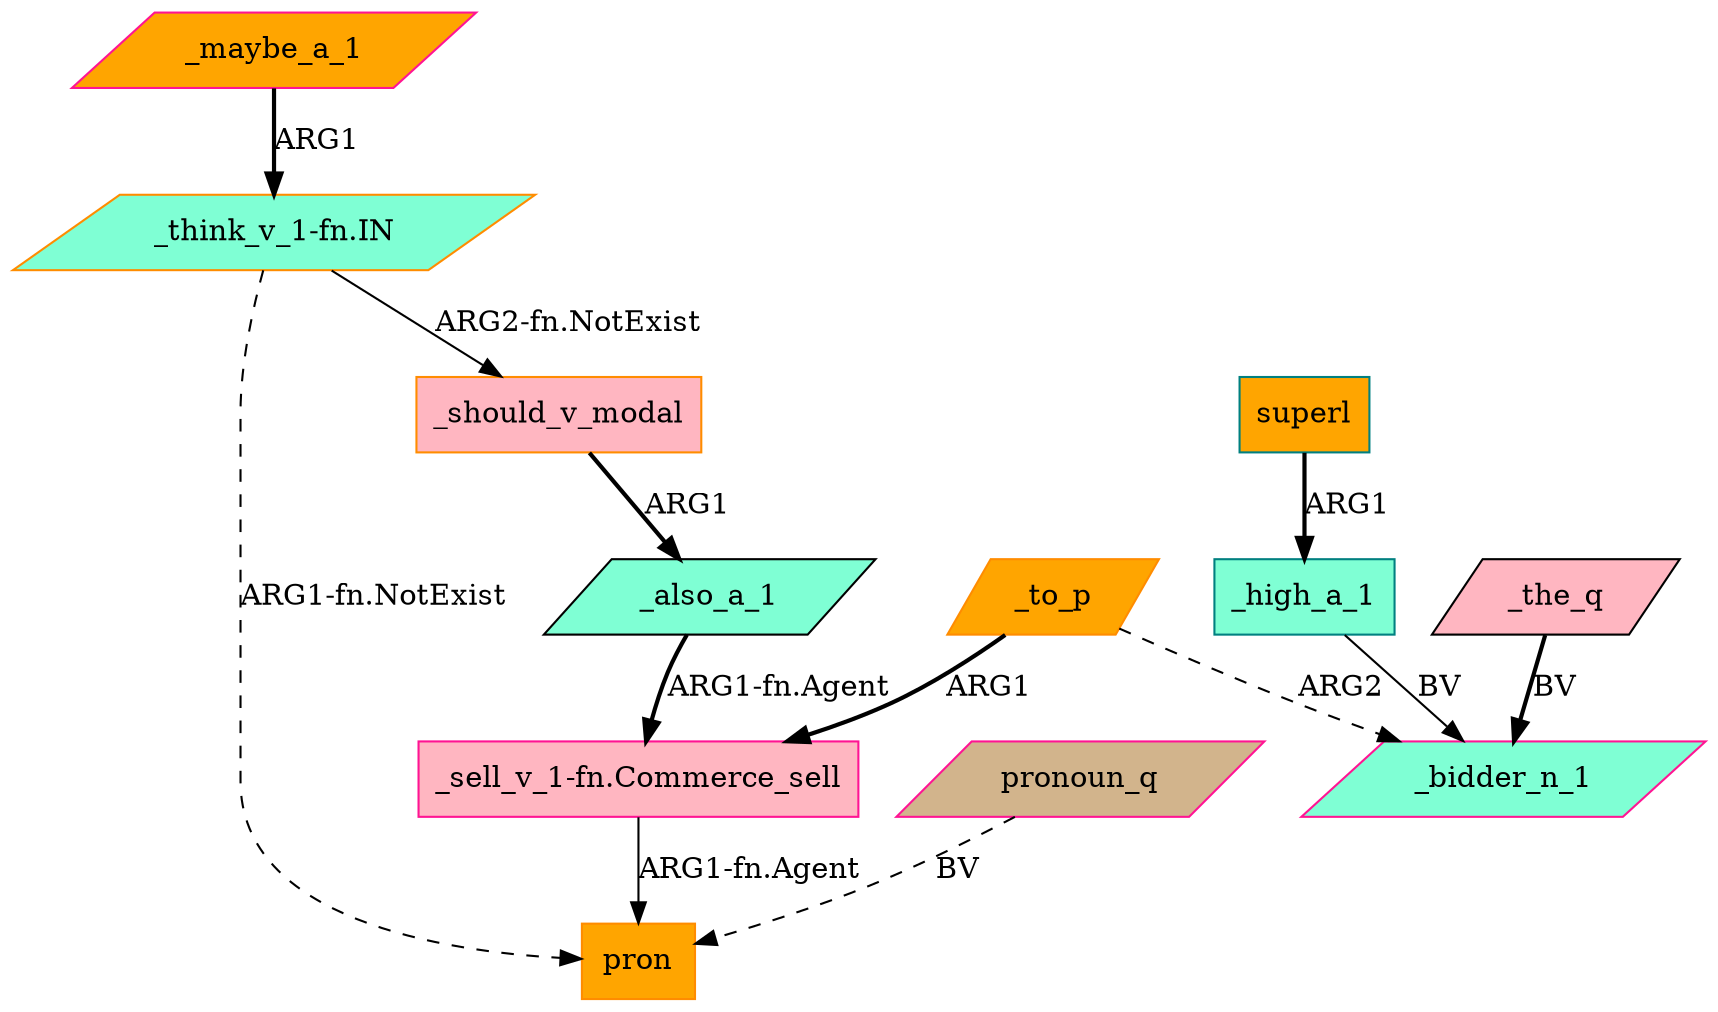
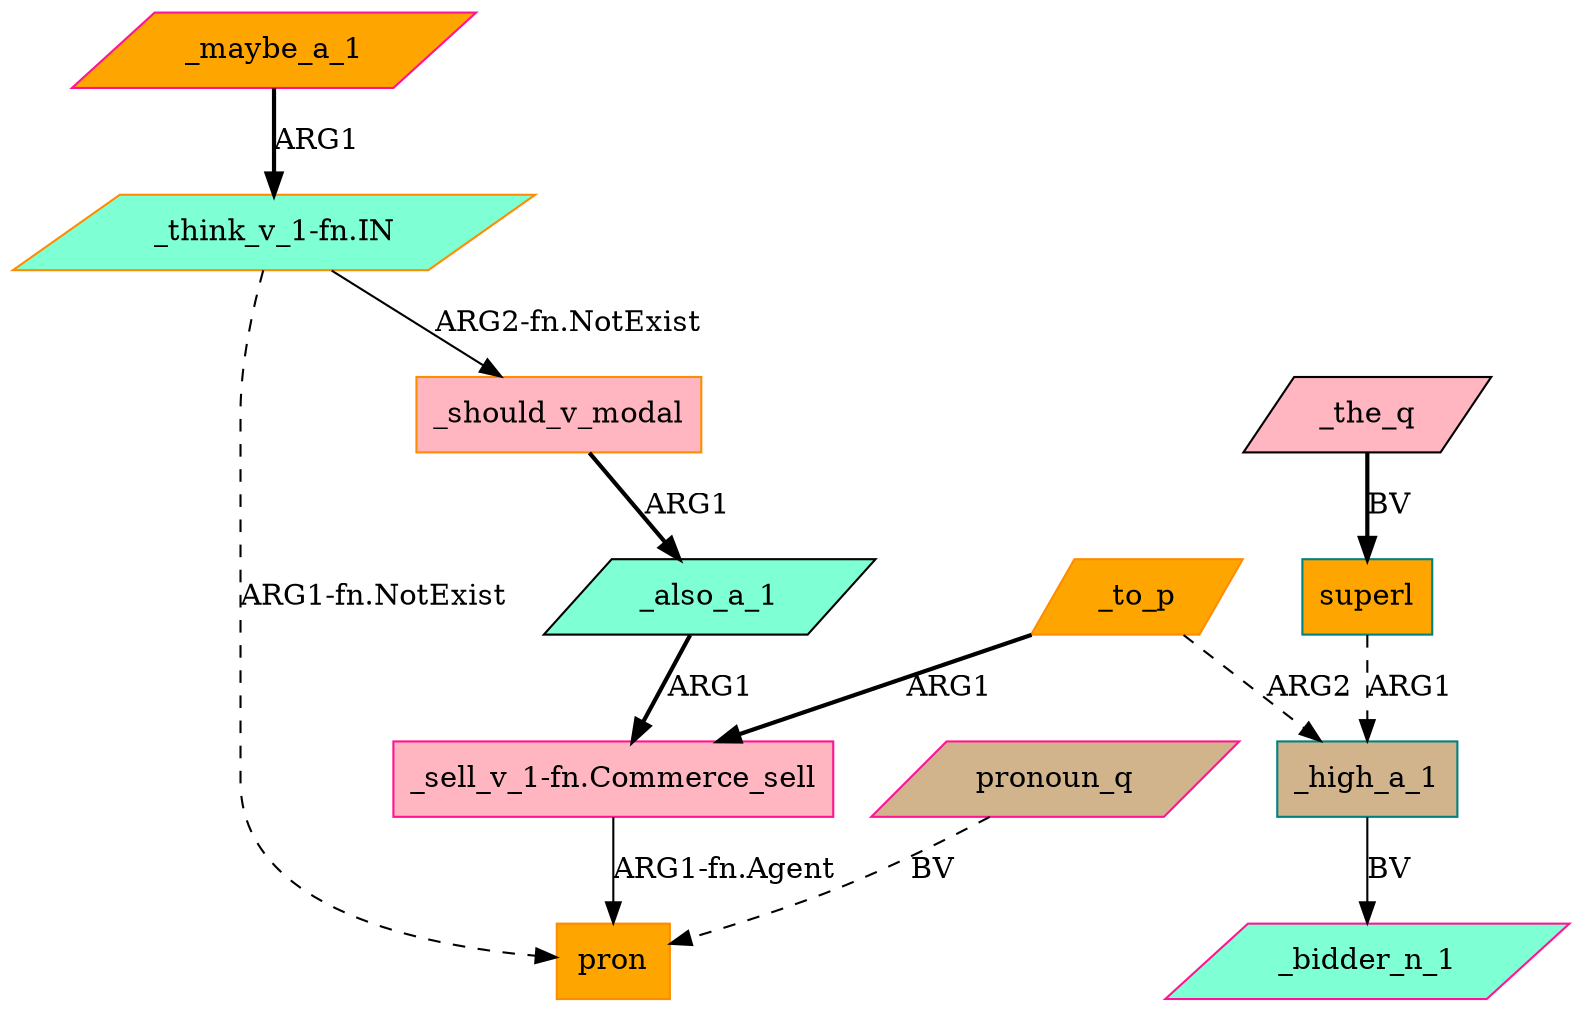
(1305, 495) -> (1367, 678)
(1305, 597) -> (1367, 779)
(1533, 678) -> (1367, 495)
(1248, 684) -> (1244, 682)
(779, 688) -> (711, 688)
